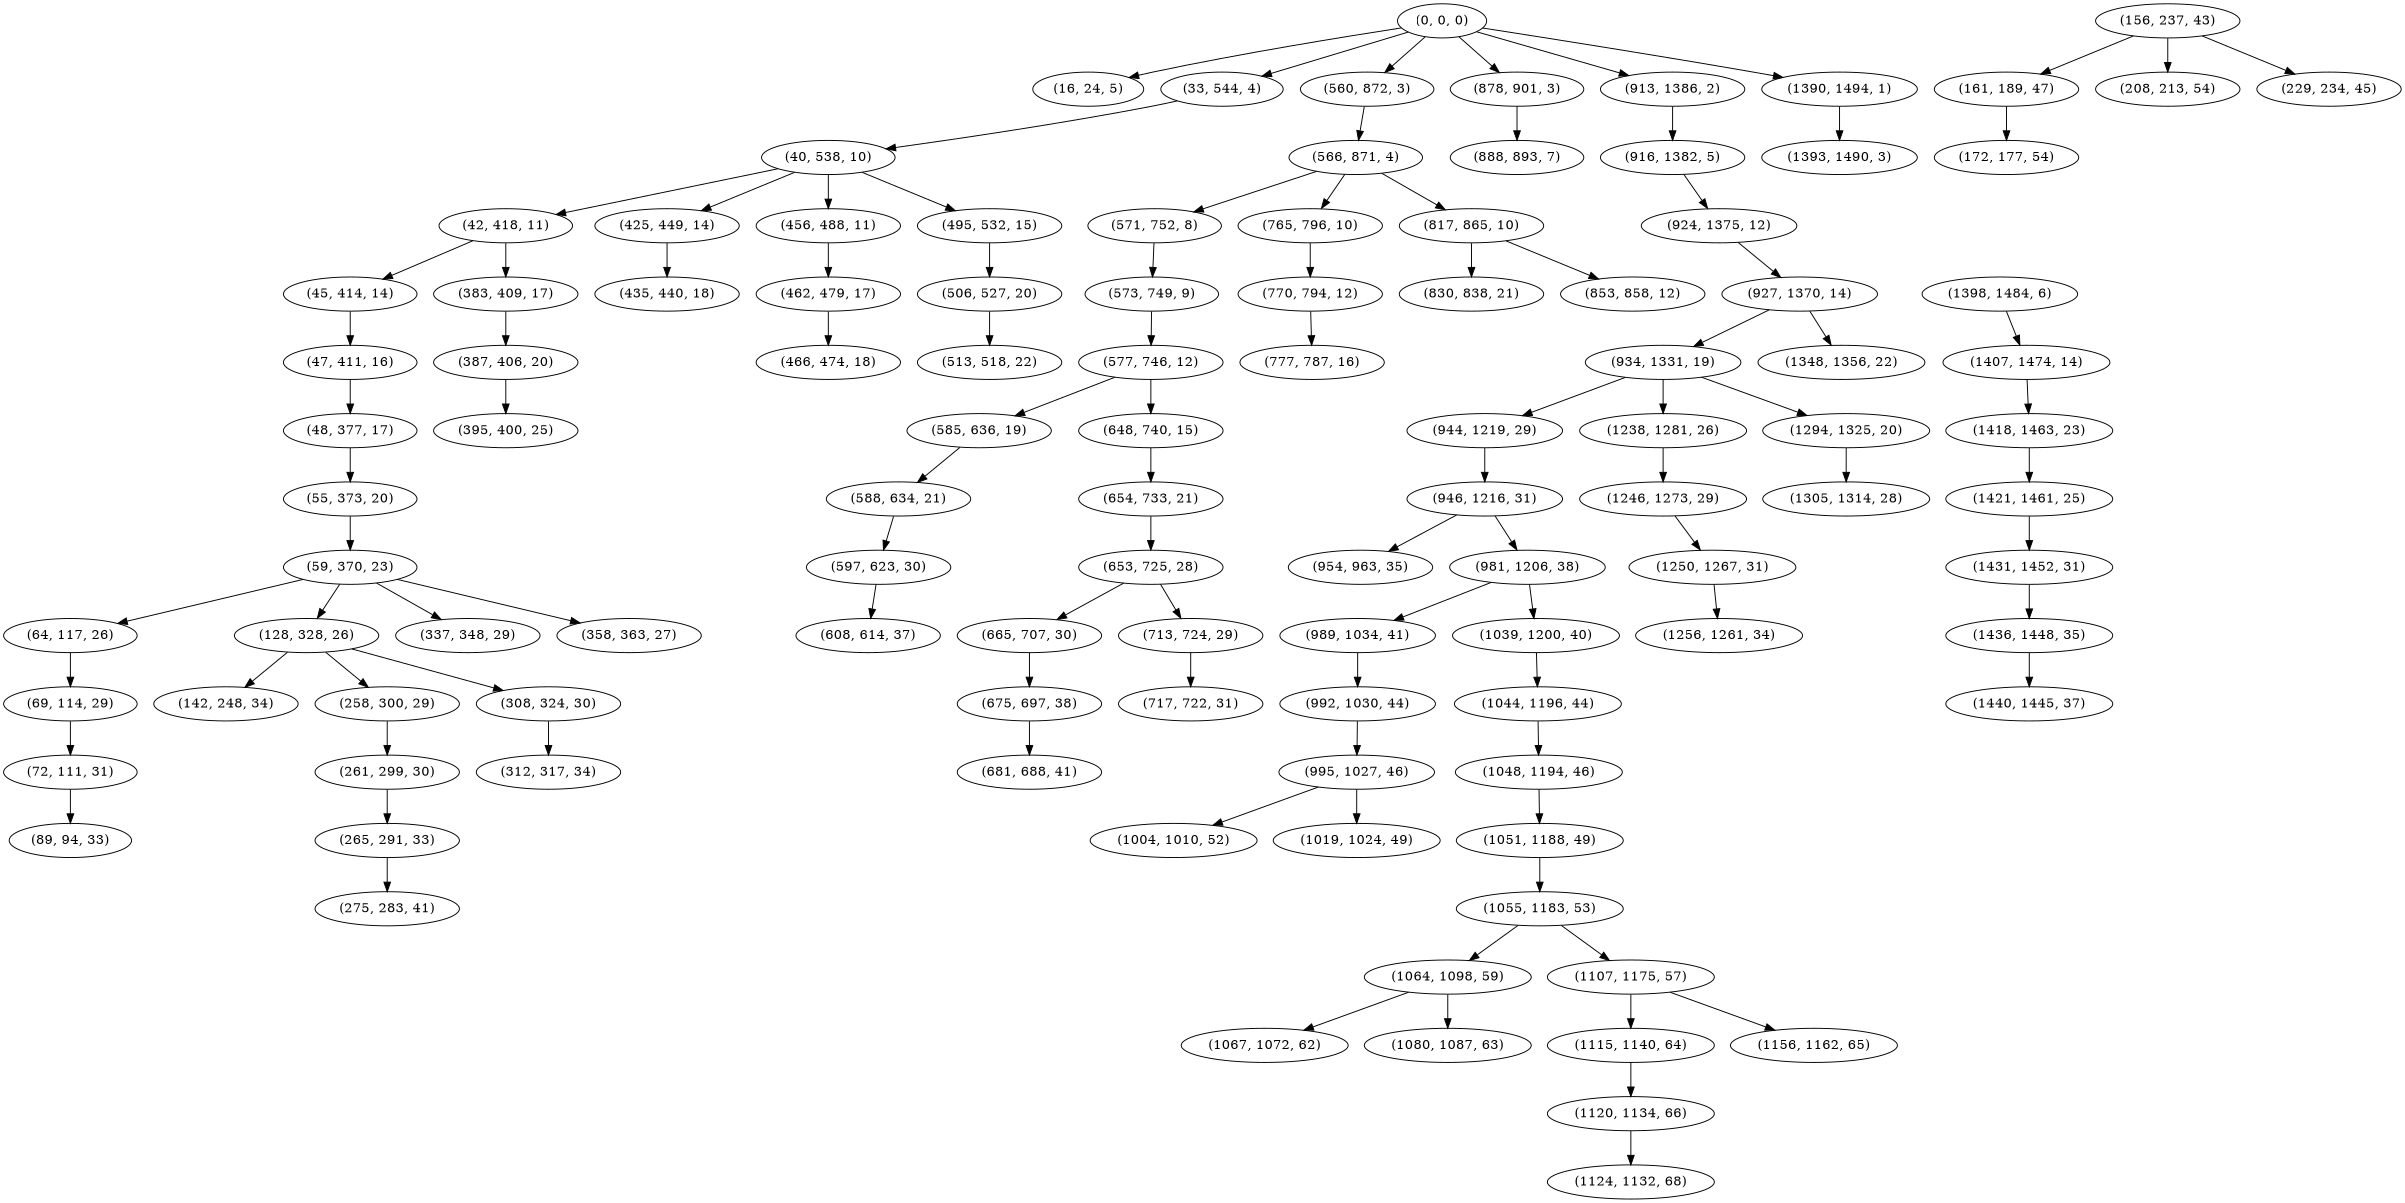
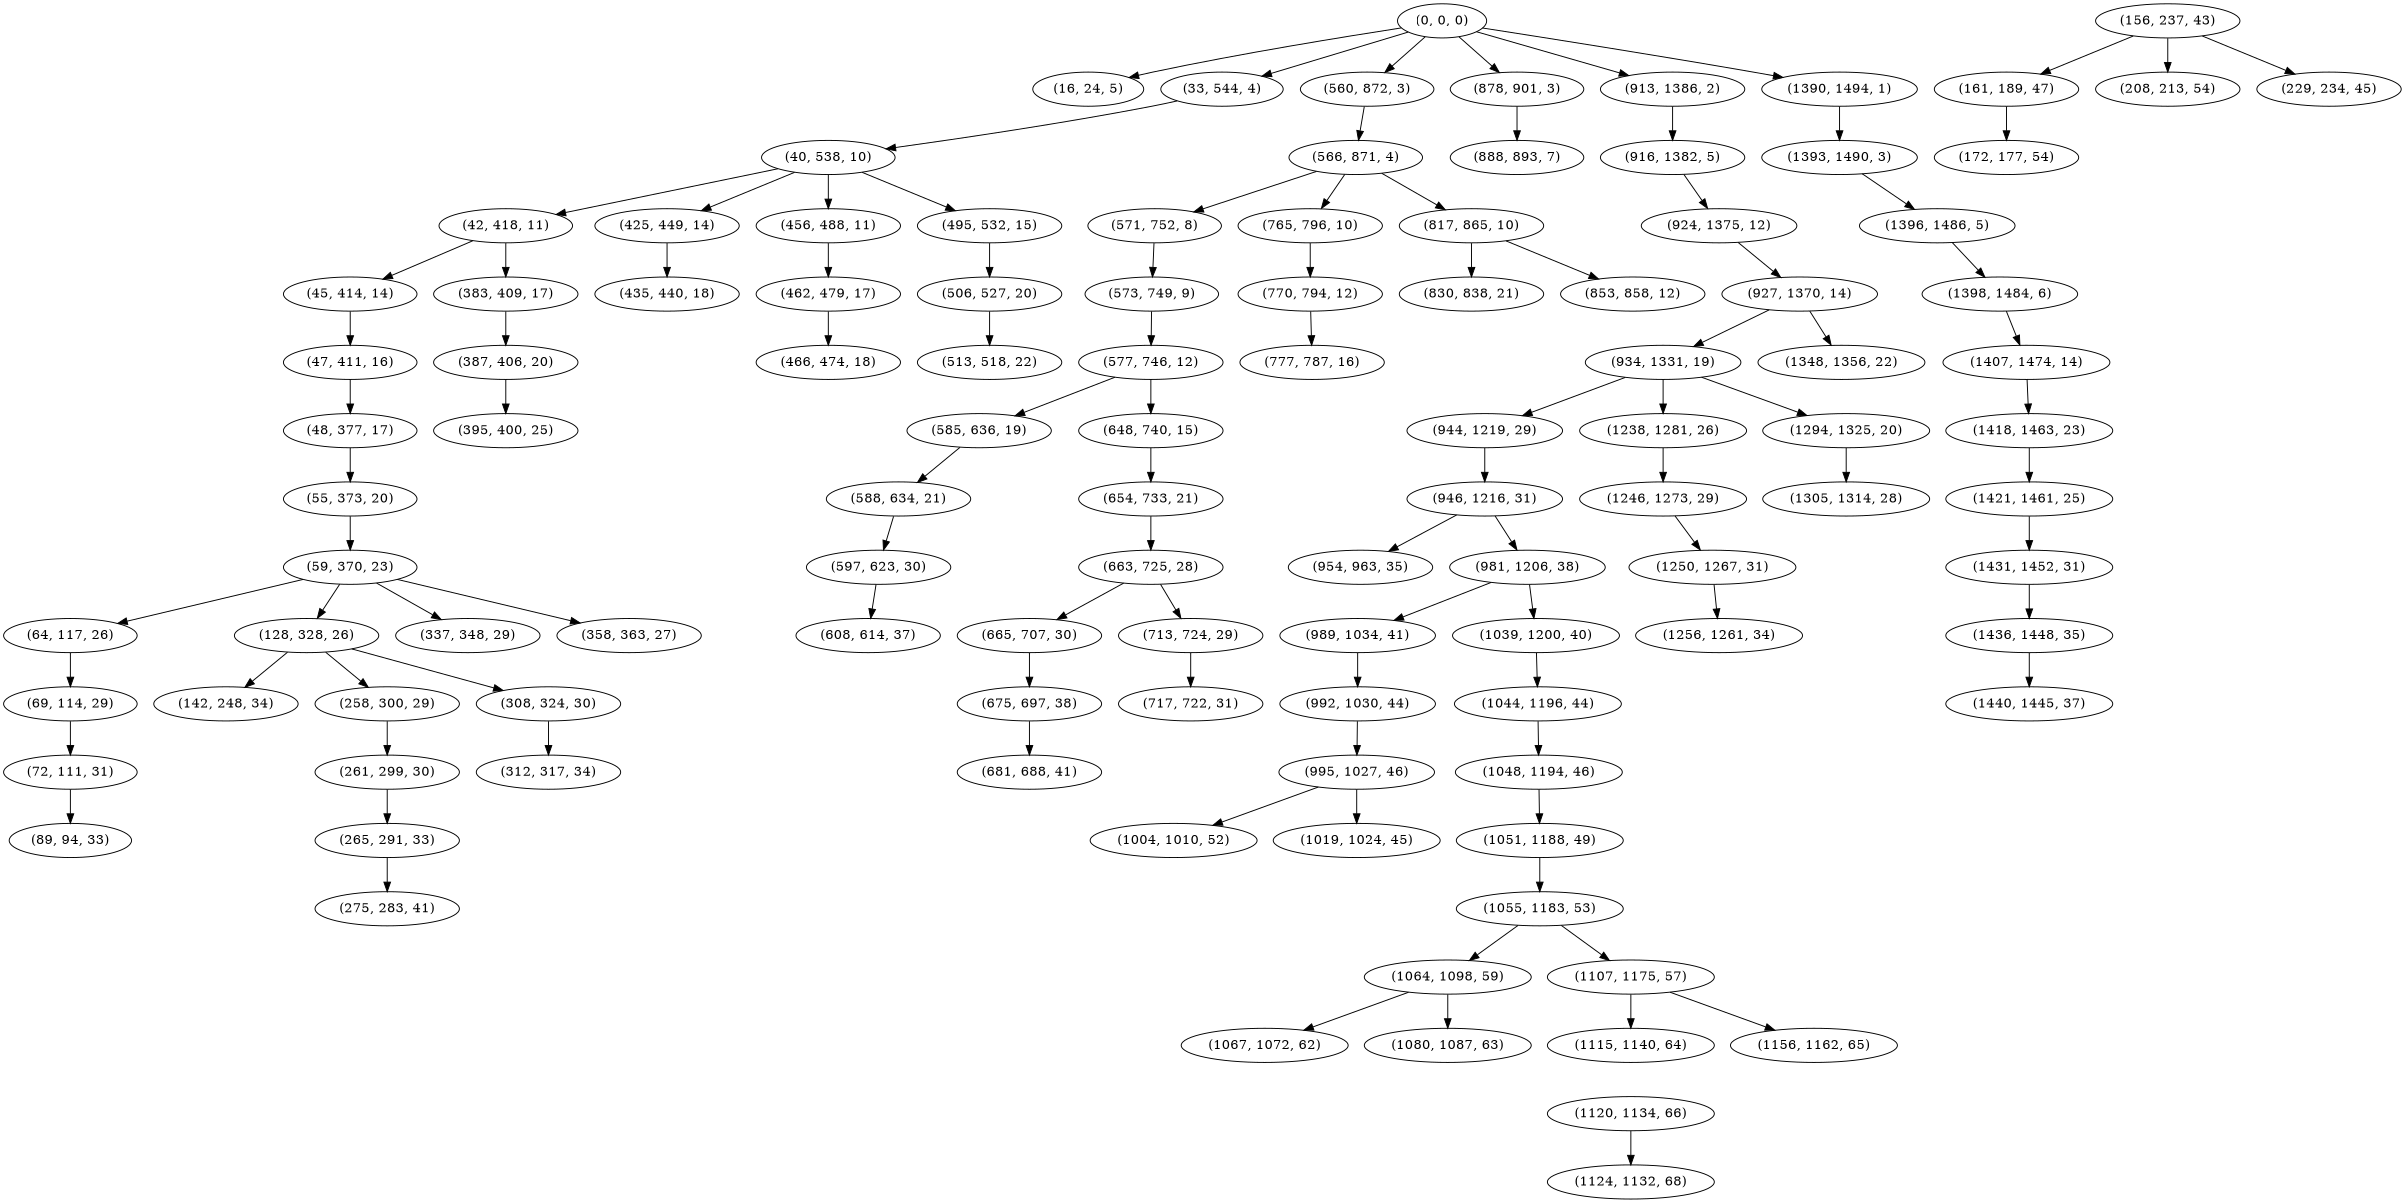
none -> (1937, 226)
(1151, 567) -> (1151, 567)
(1357, 840) -> (1357, 840)
(1631, 1075) -> none
